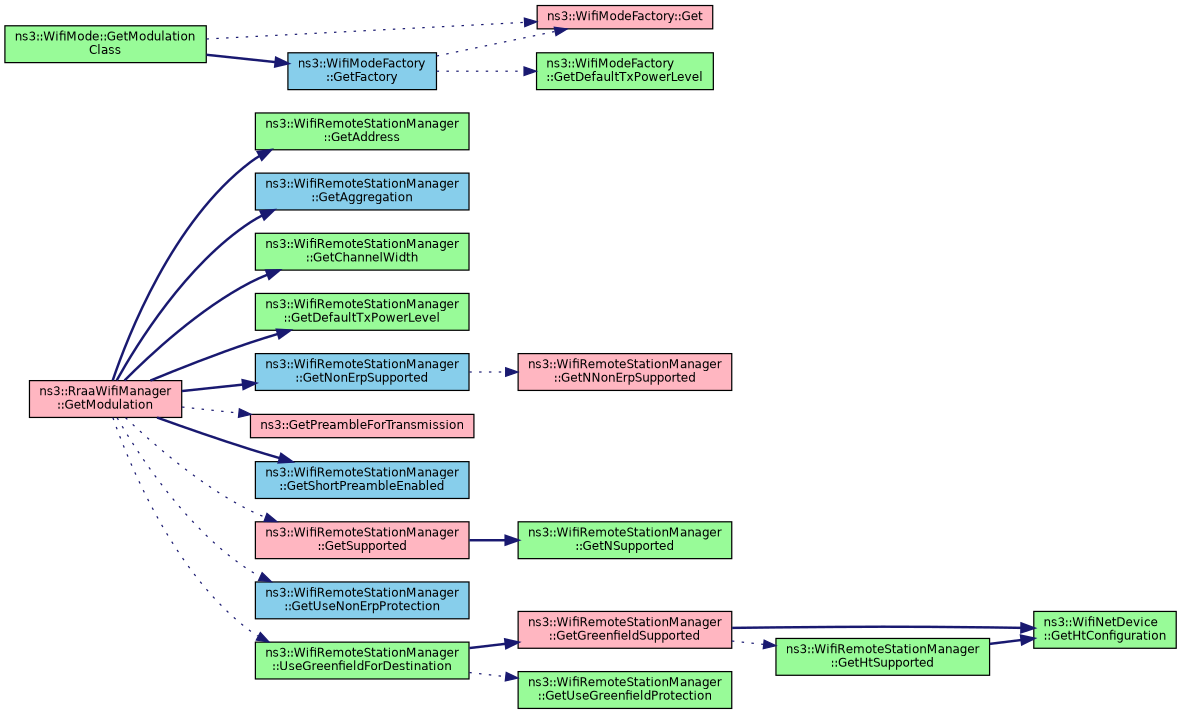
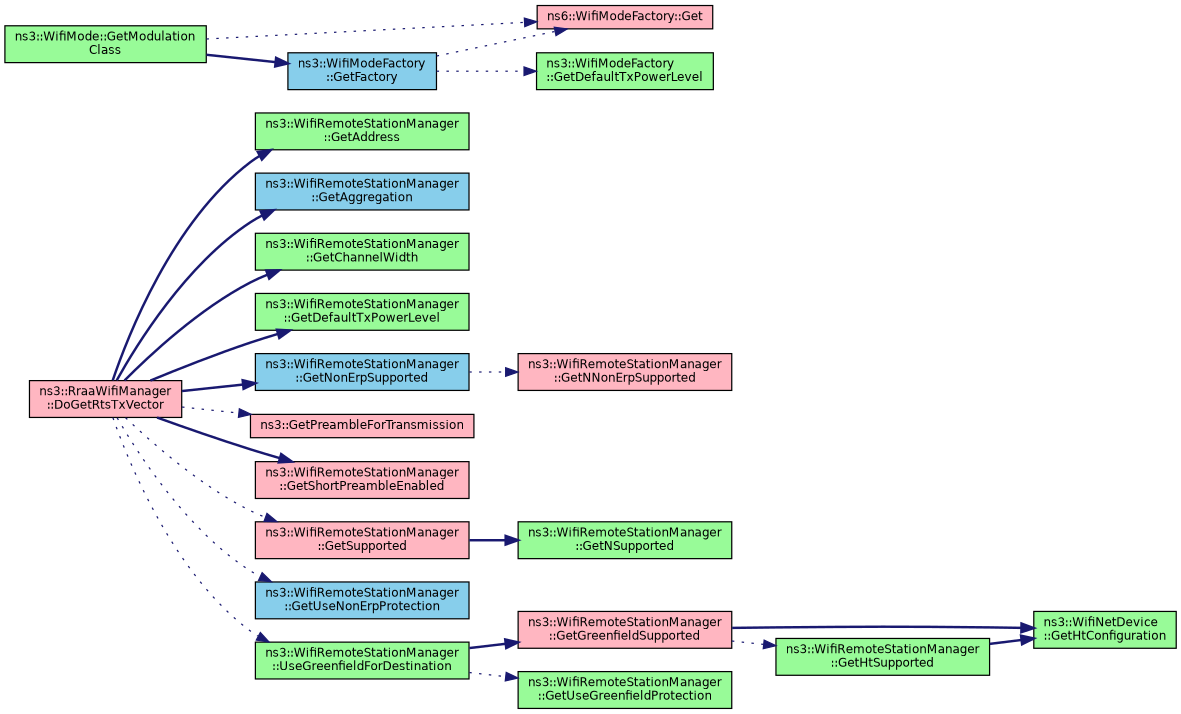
(625, 17) -> (625, 17)
(106, 399) -> (106, 399)
(362, 480) -> (362, 480)
